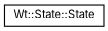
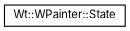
(54, 16) -> (65, 16)
